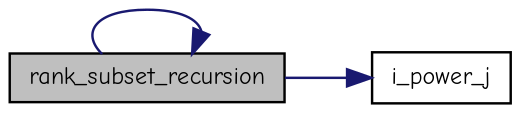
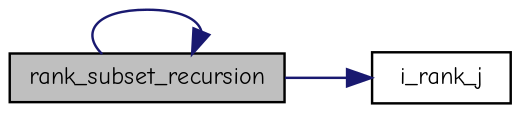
(441, 78) -> (441, 78)
